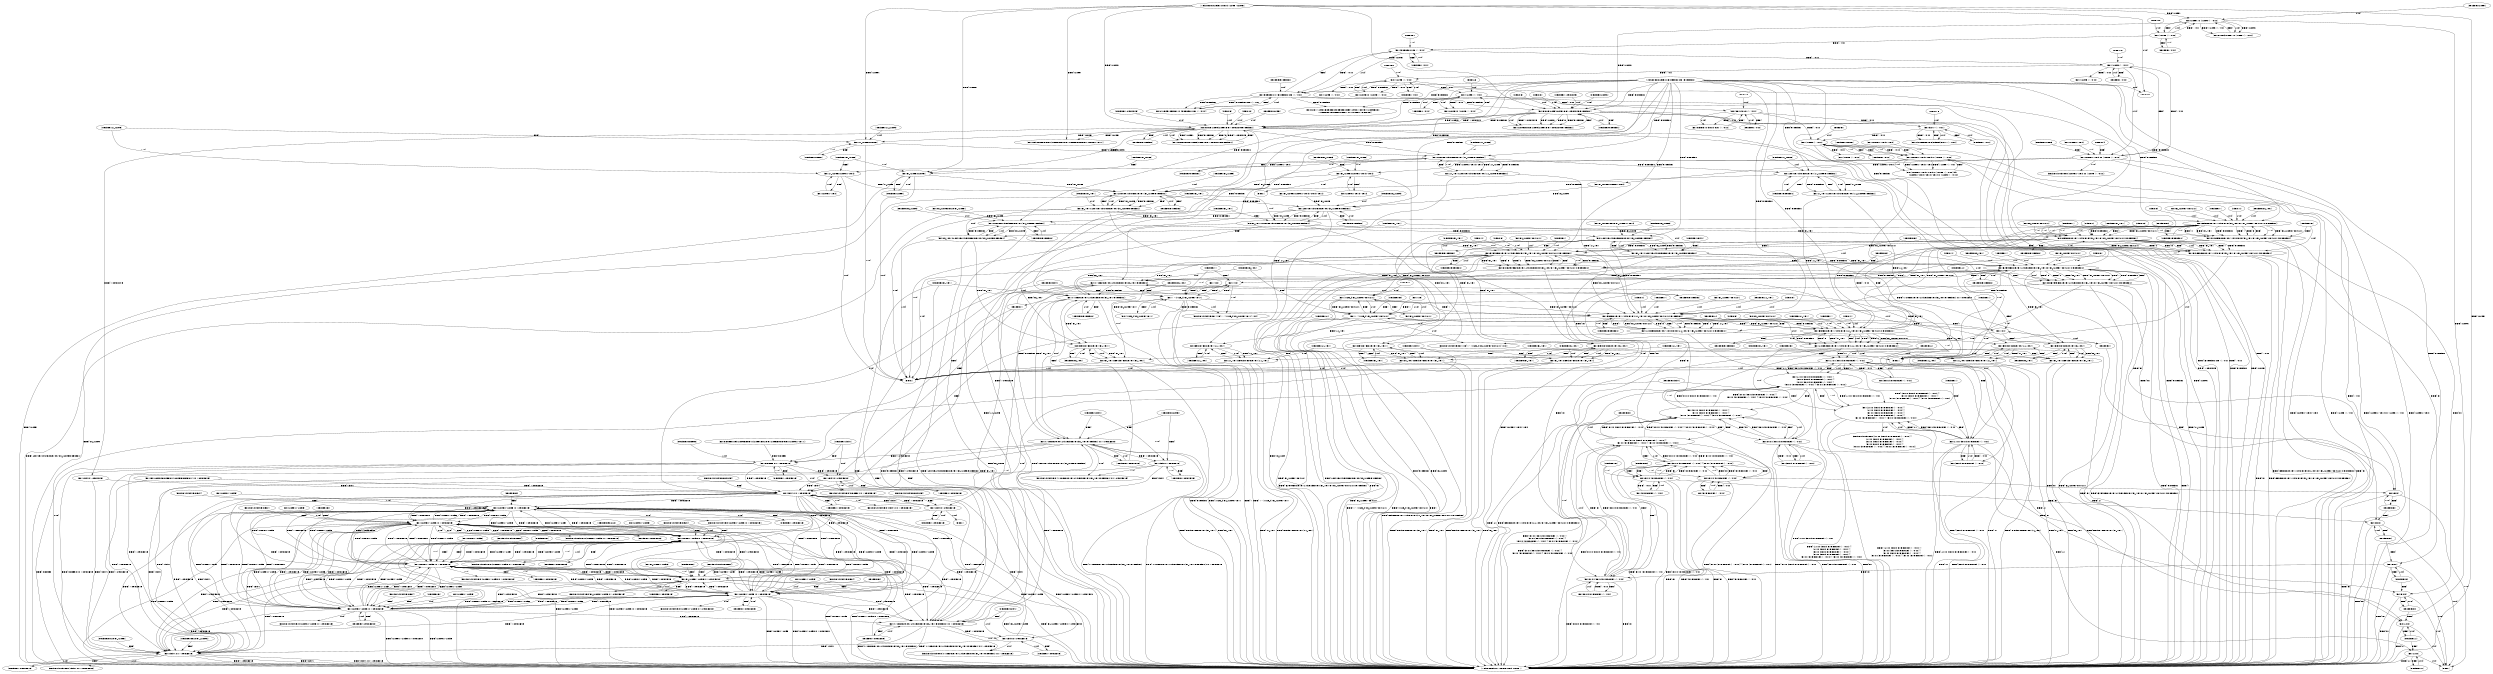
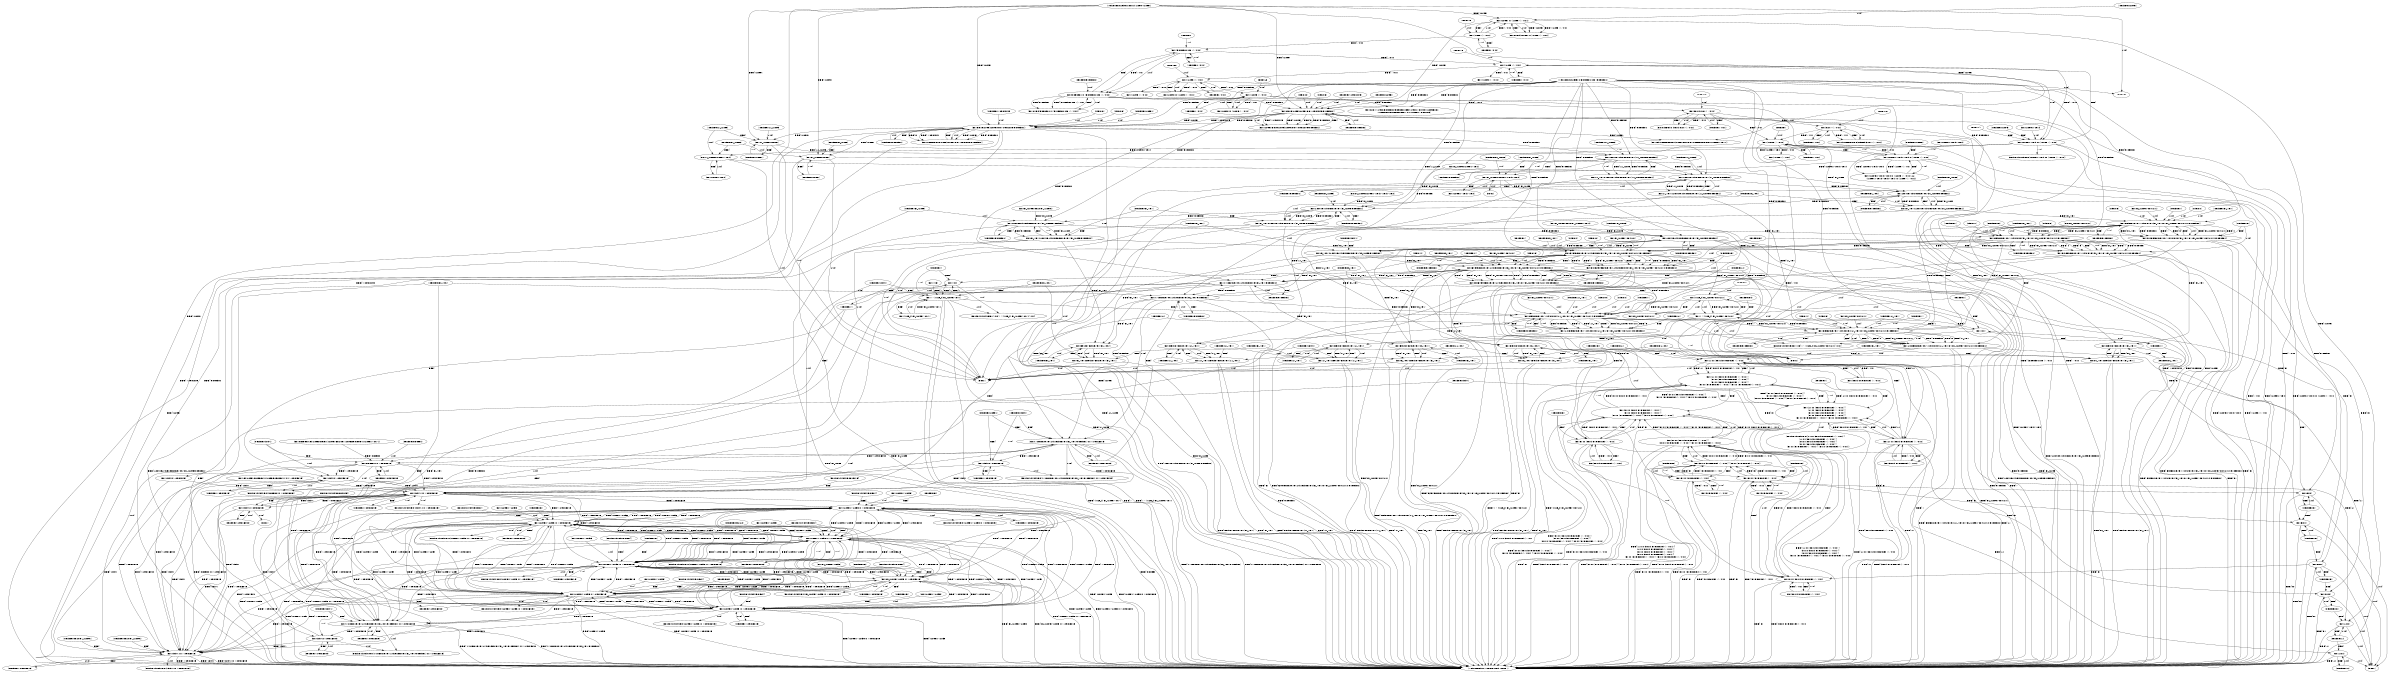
(978, 190) -> (1208, 168)
(1417, 298) -> none
(1935, 298) -> (1392, 298)
(32, 613) -> (1048, 499)
